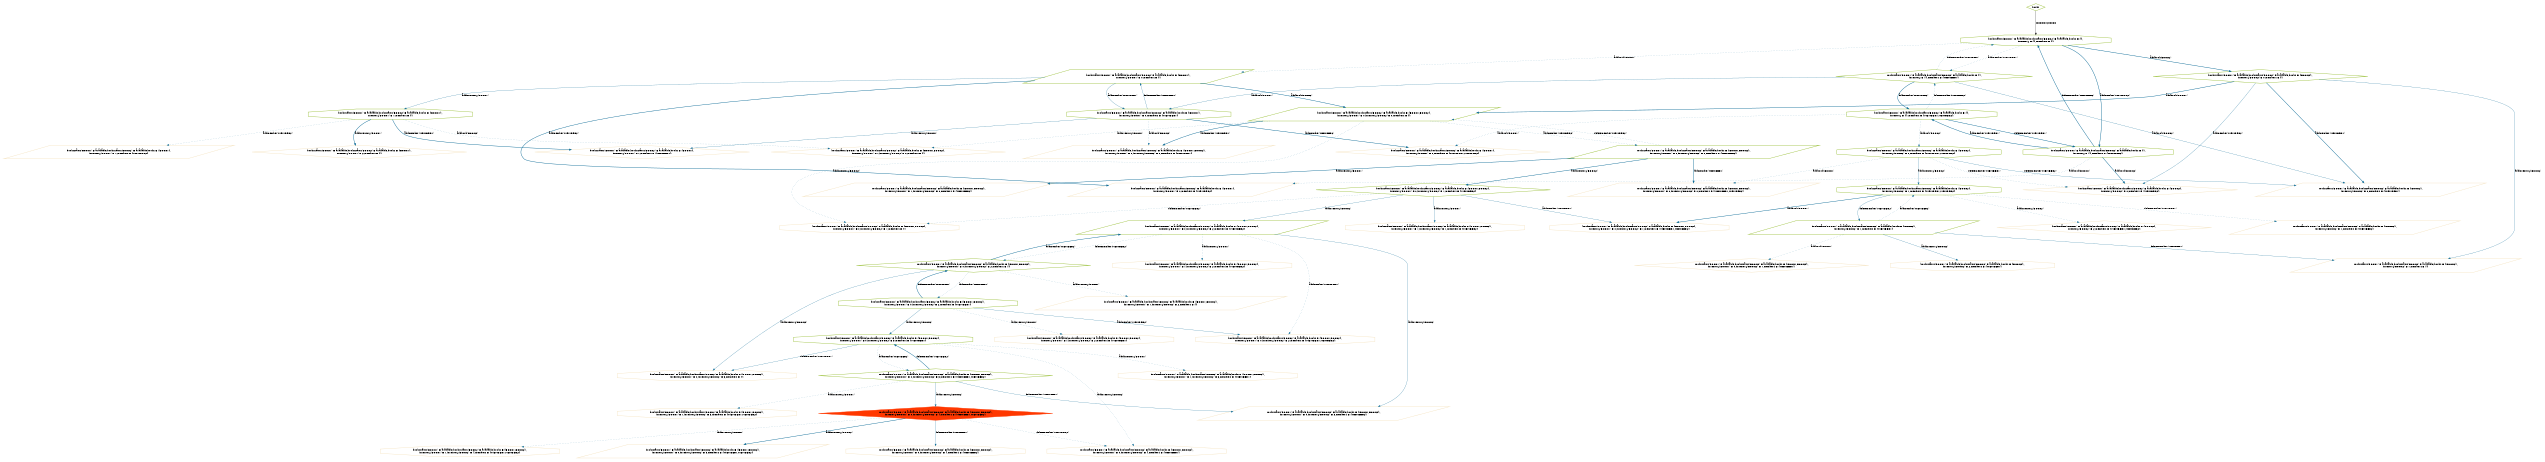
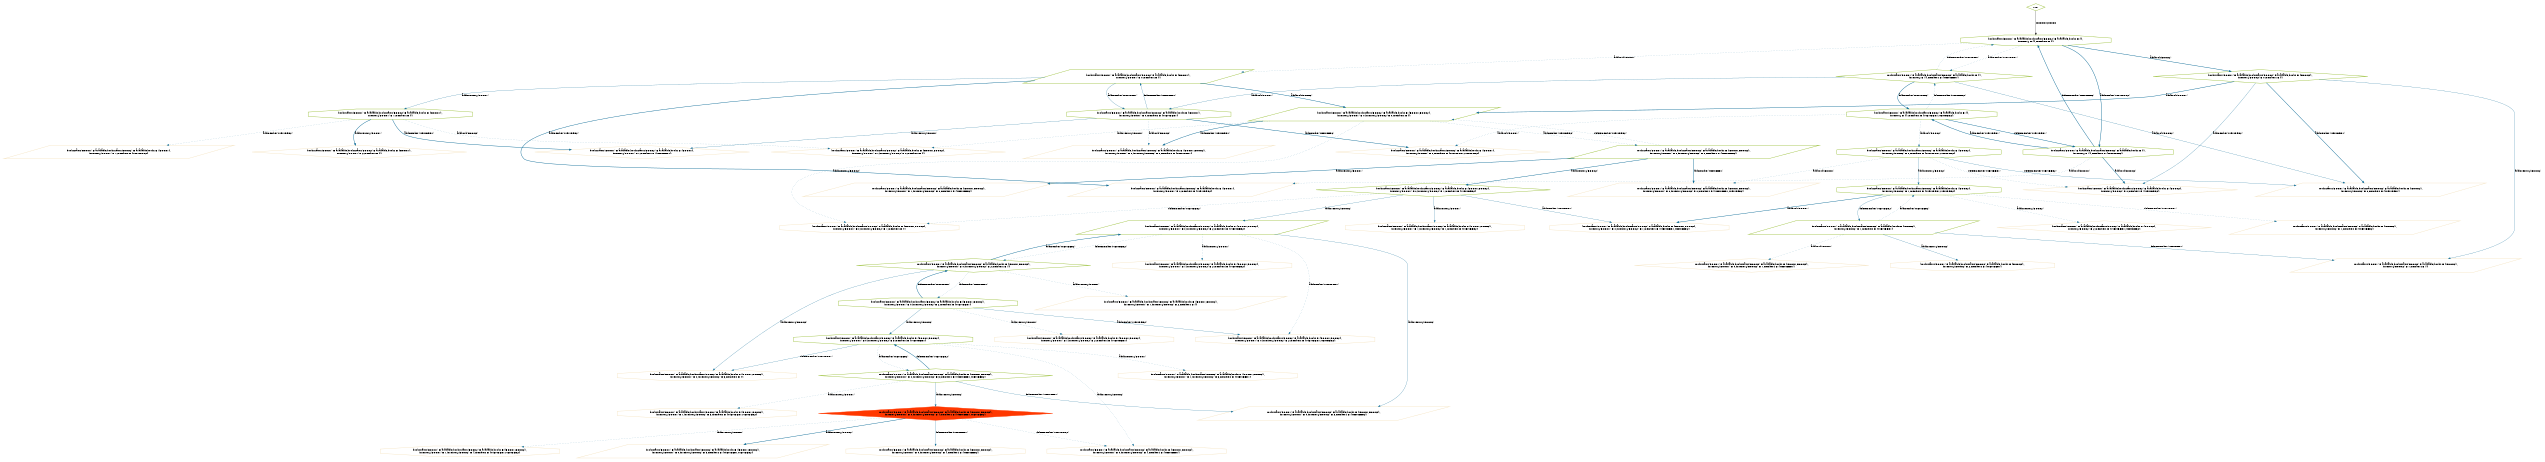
(2036, 7) -> (2036, 7)
